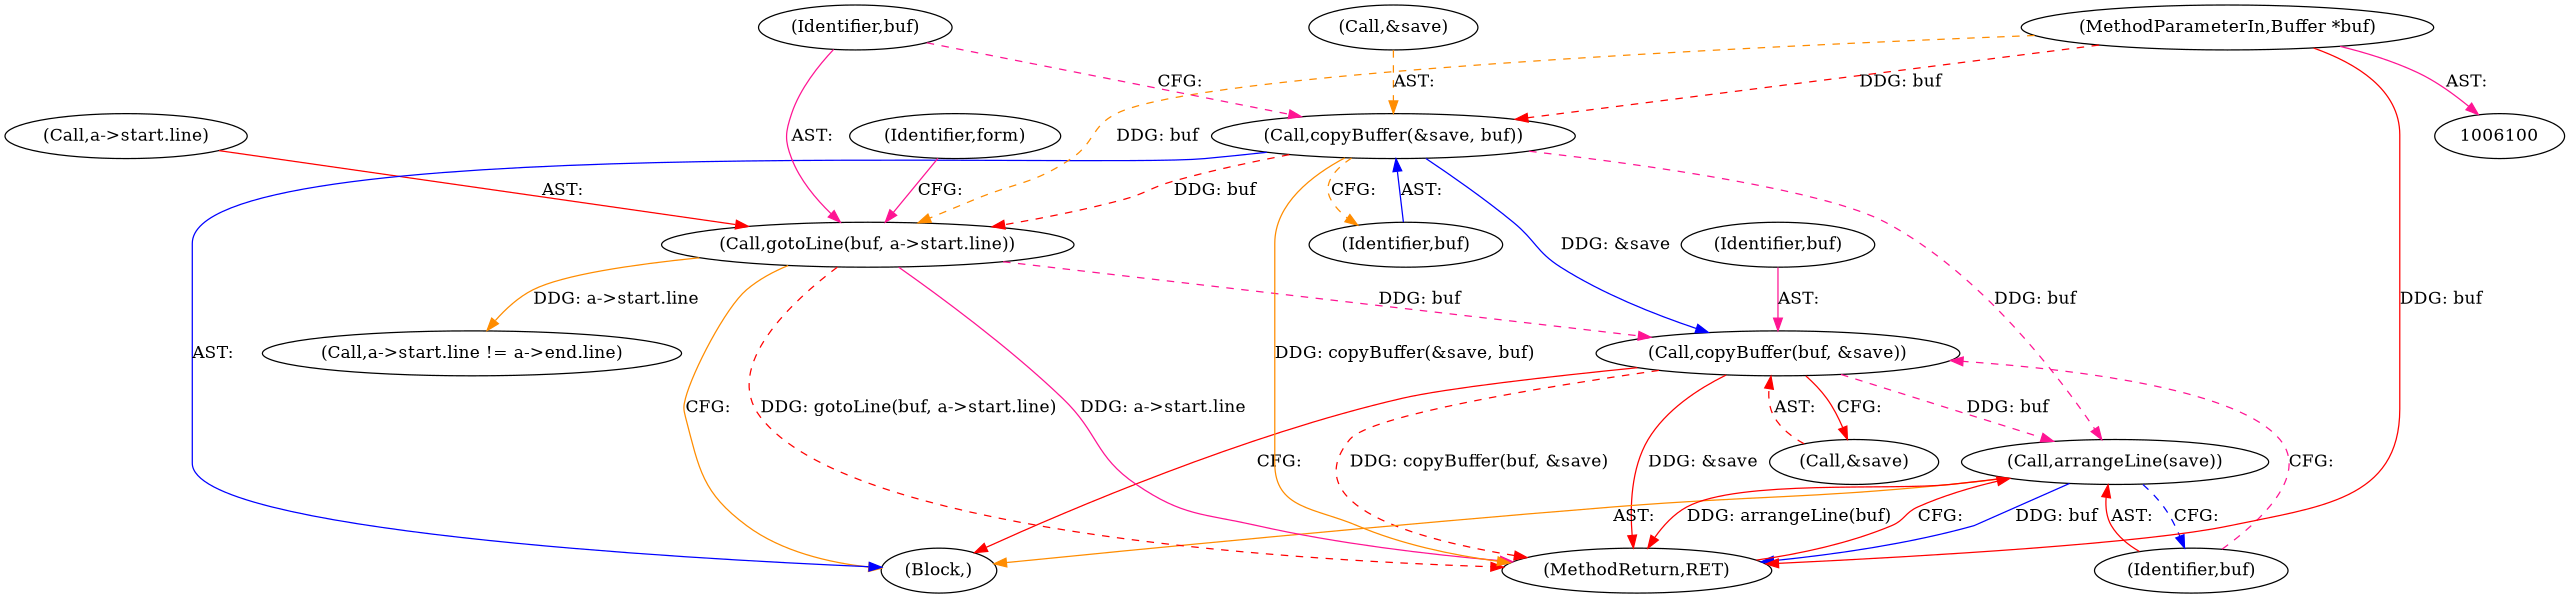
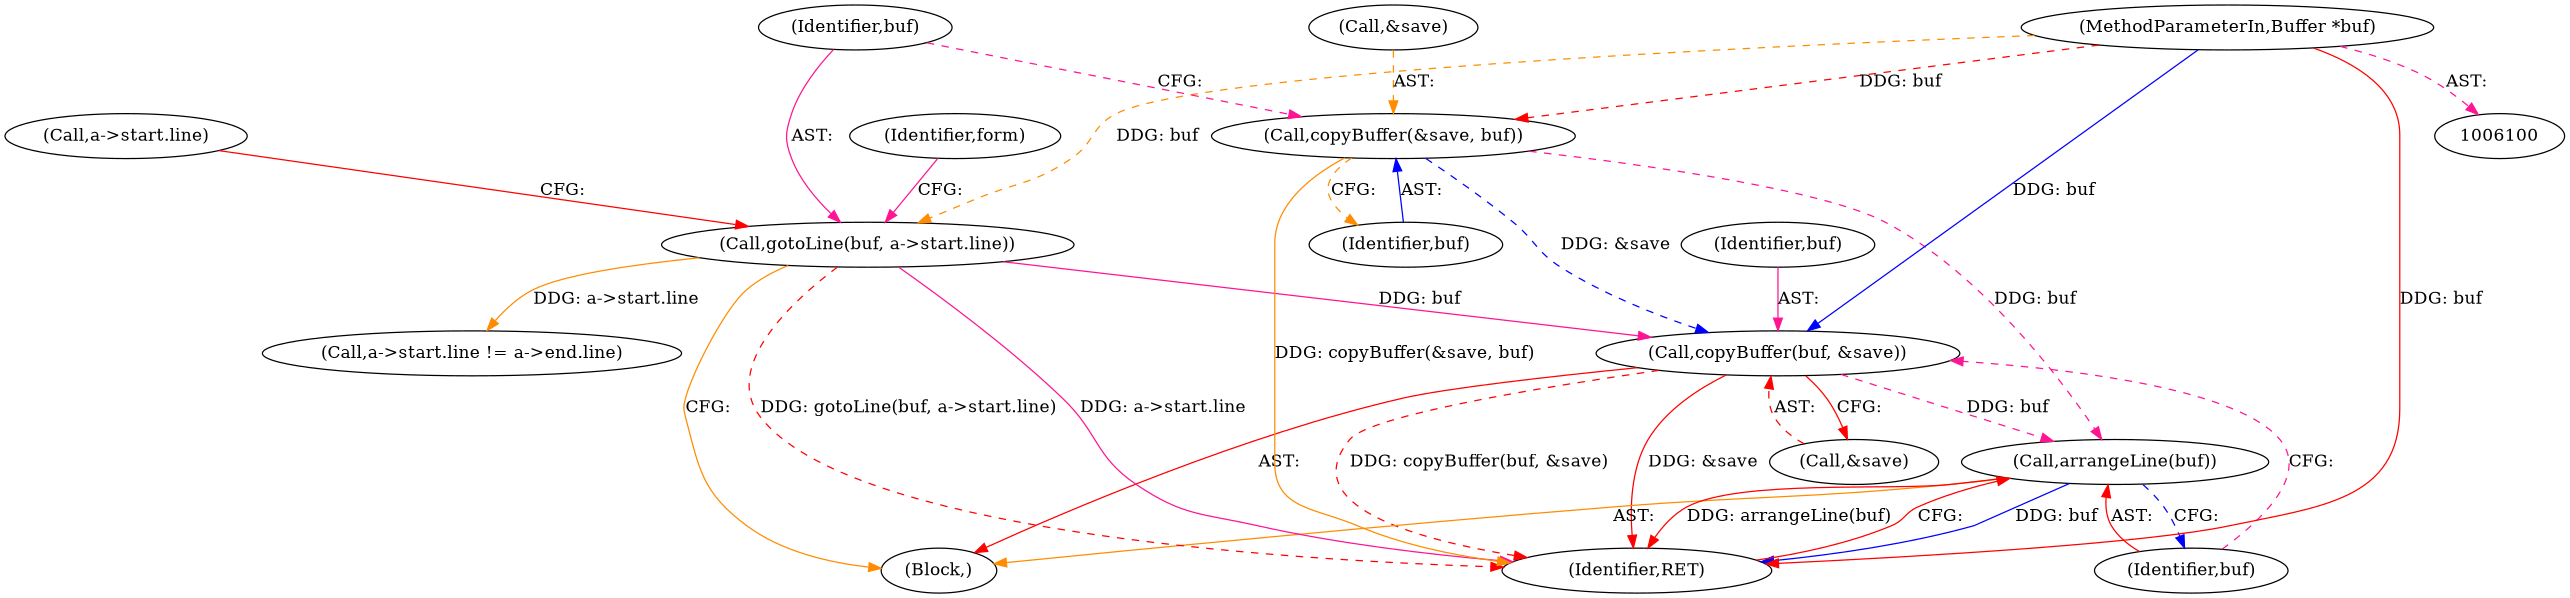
(2408, 68) -> (2408, 68)
none -> (2008, 187)
(566, 190) -> (566, 190)
(1147, 191) -> none
(267, 200) -> none
(1551, 260) -> (1551, 260)
(1321, 299) -> (1321, 299)
(1282, 462) -> (1282, 462)
(2115, 462) -> (2115, 462)
(1637, 571) -> (1637, 571)
